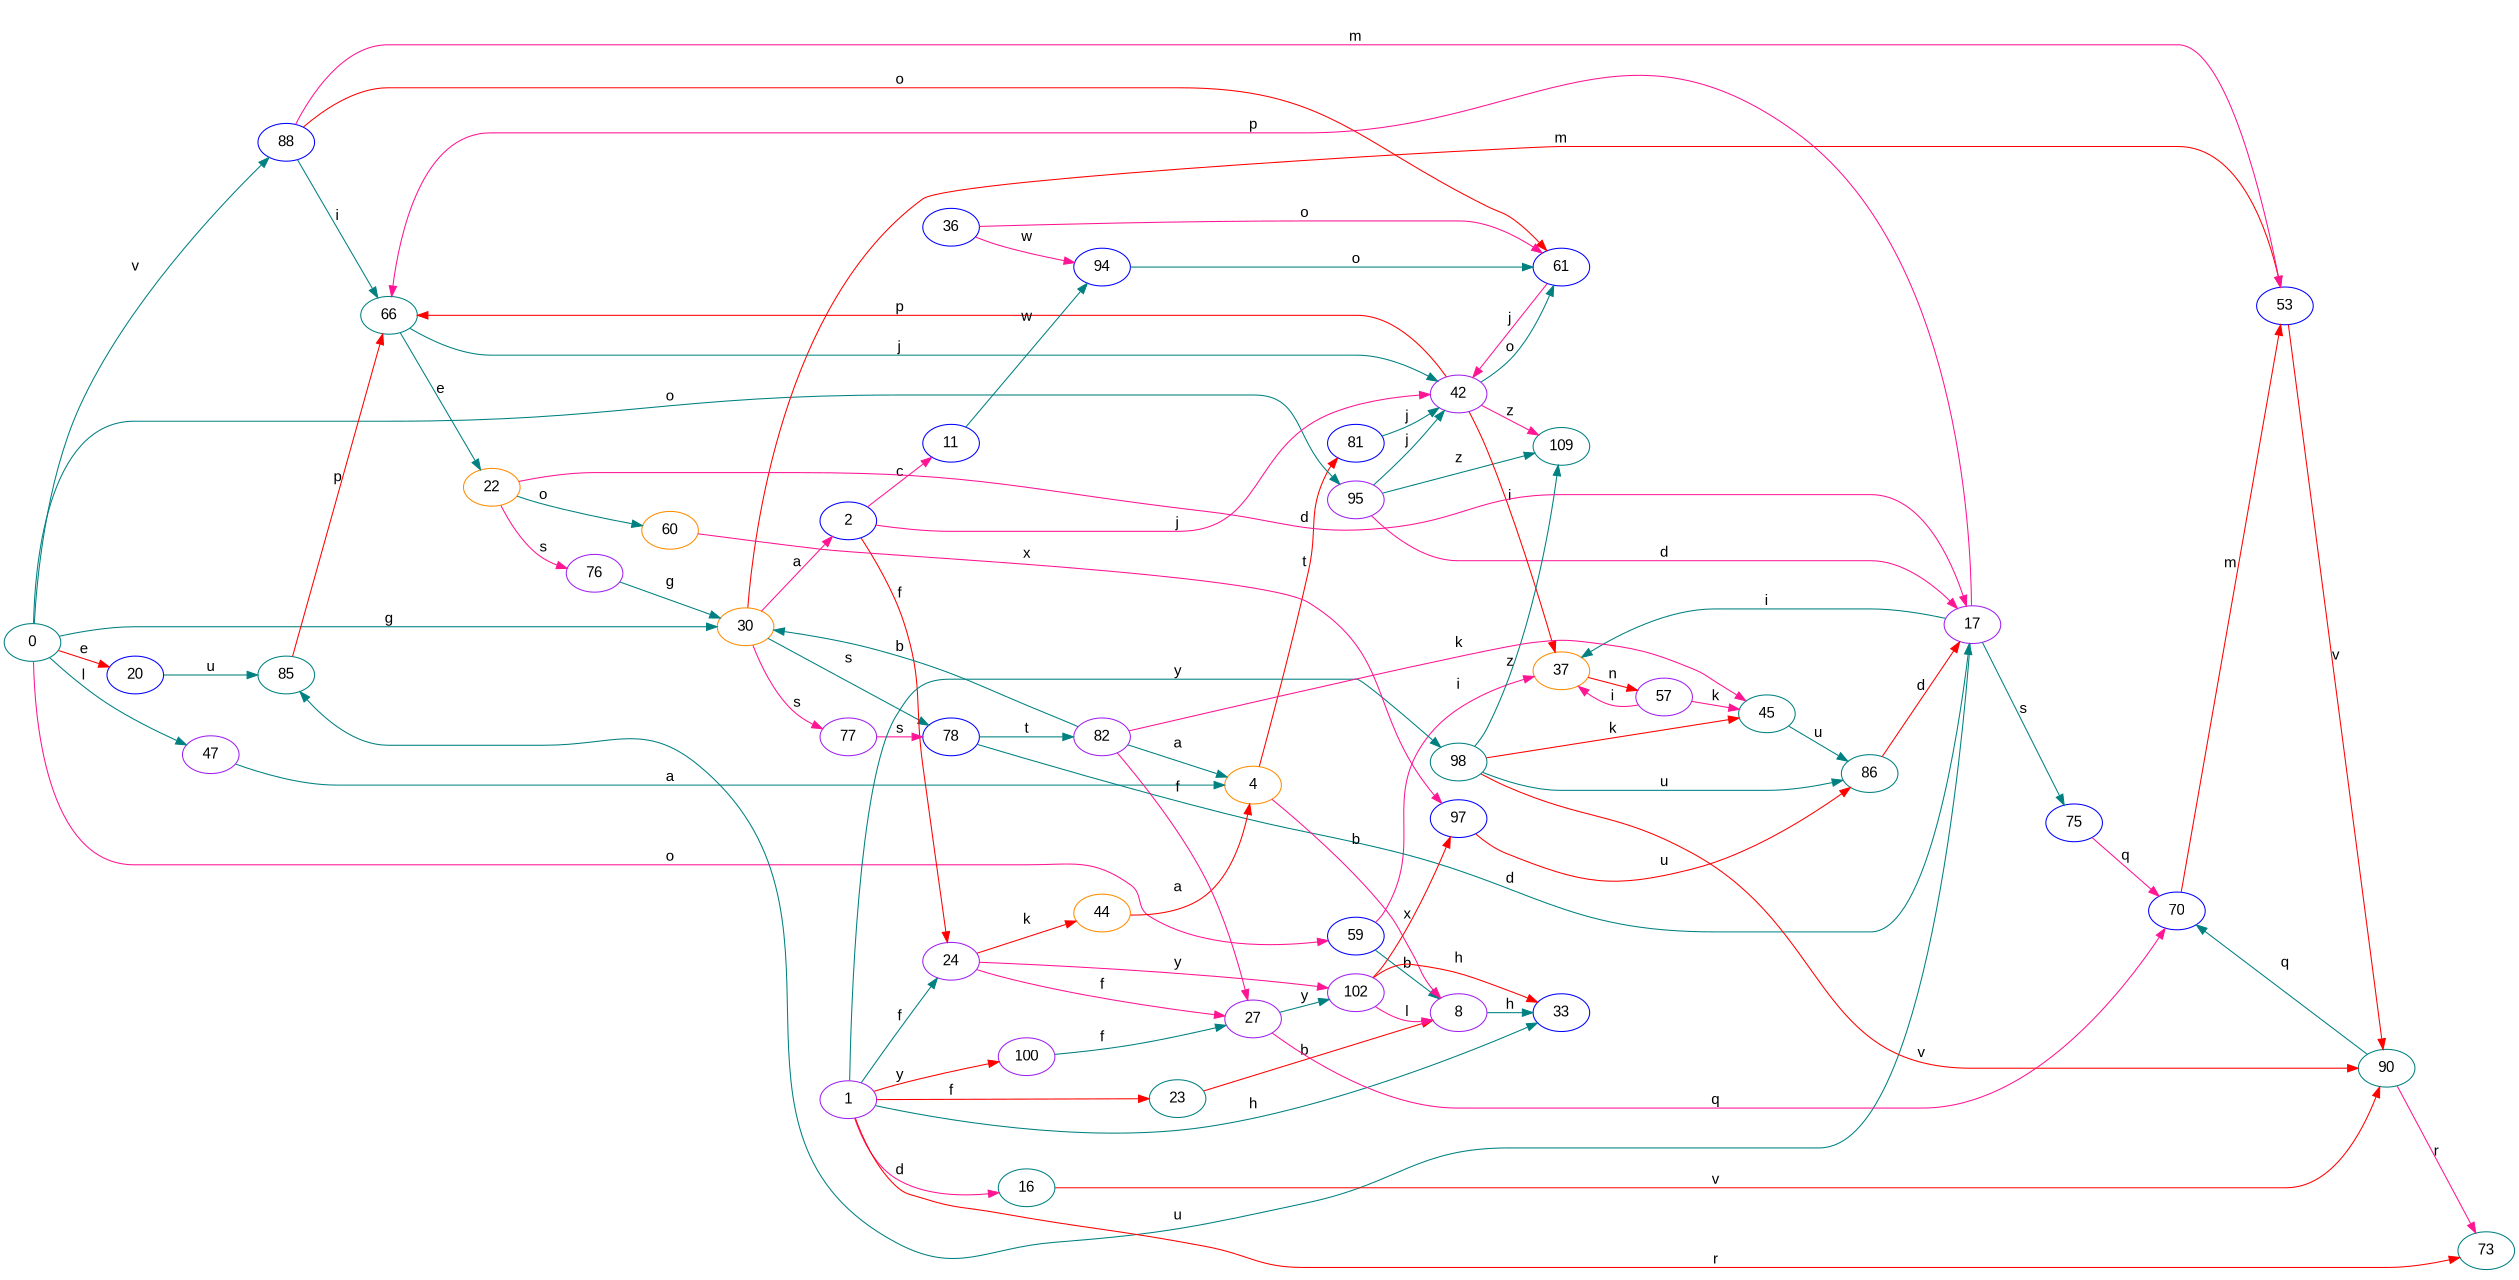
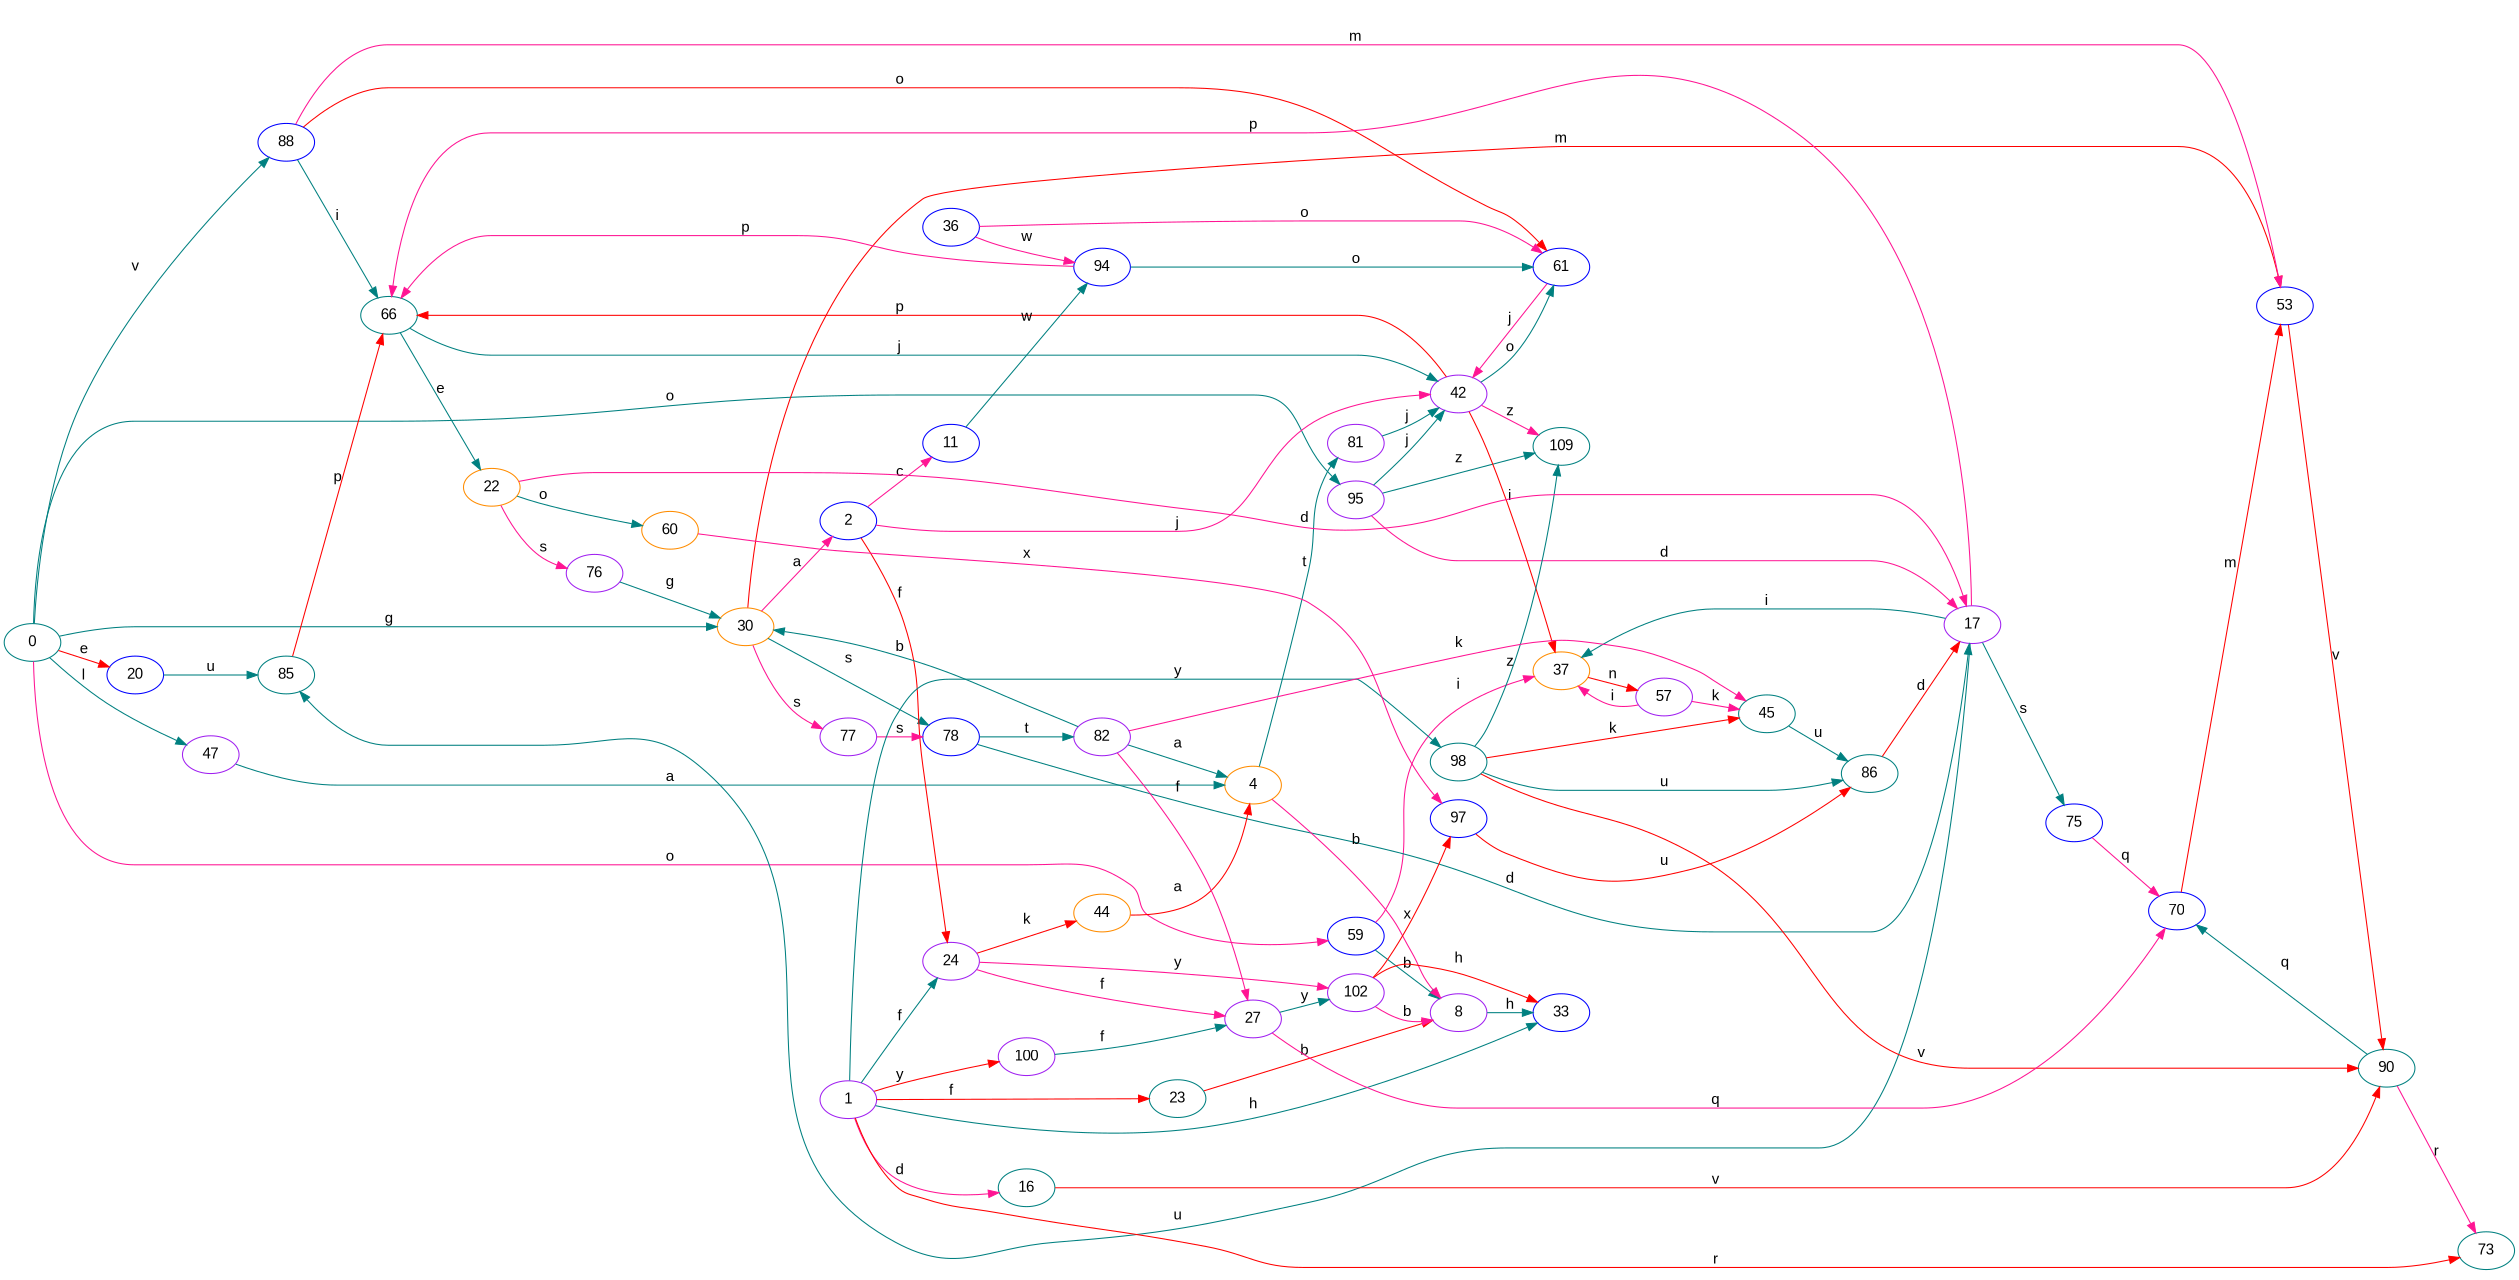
none -> (732, 236)
(1356, 443) -> (1356, 443)
(1298, 616) -> (1298, 616)
(1407, 1012) -> (1407, 1012)
